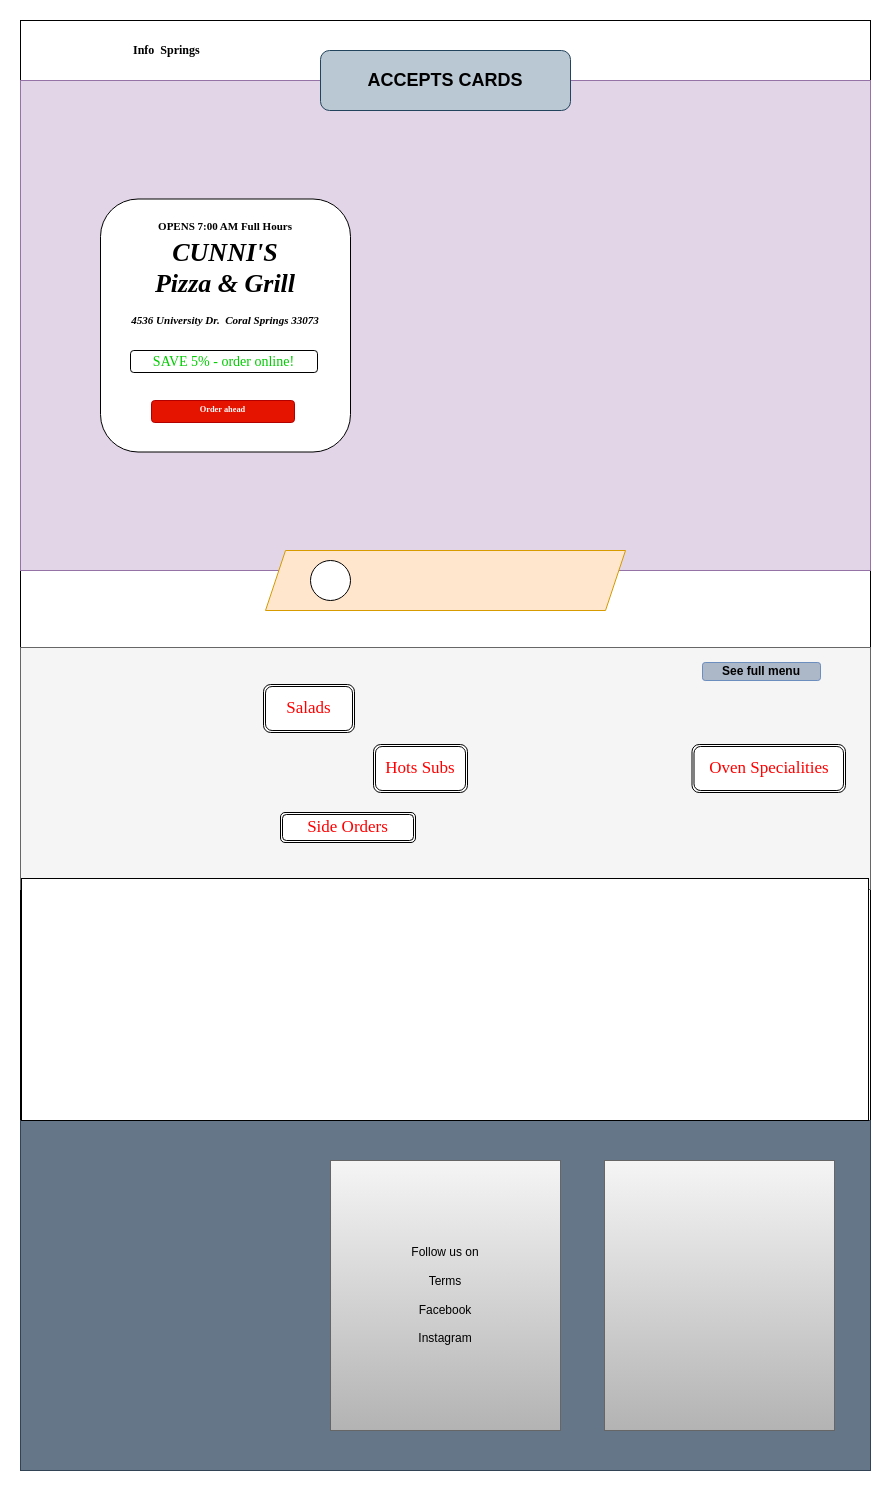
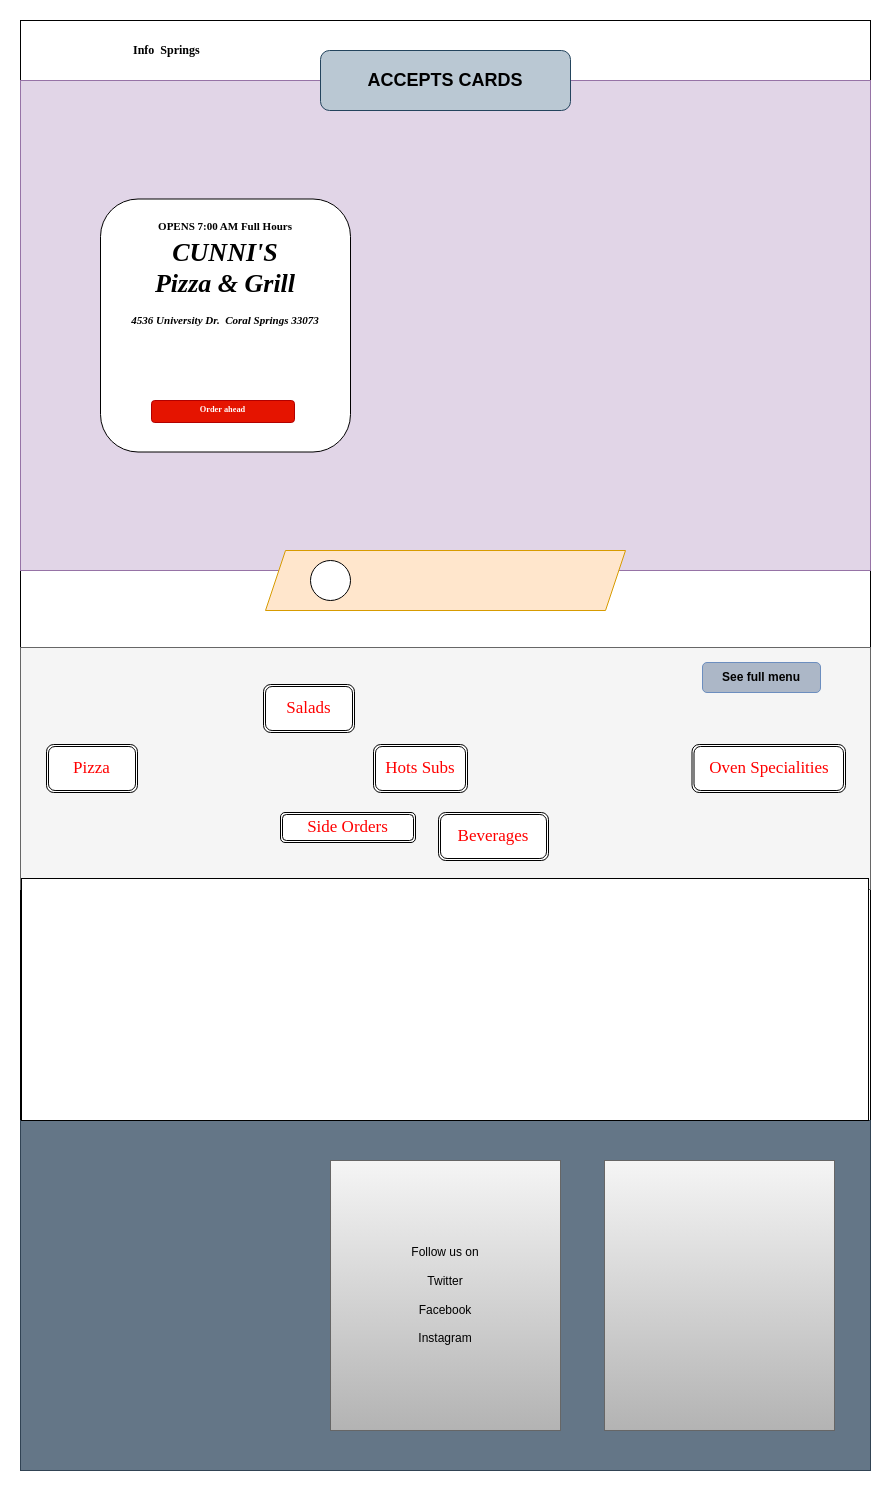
(224, 362) -> none
(762, 672) -> (762, 678)
none -> (92, 769)
none -> (494, 837)
(446, 1296) -> (446, 1296)
